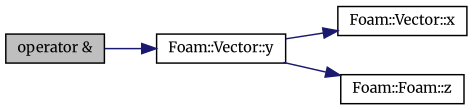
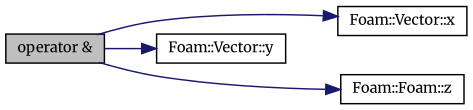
(305, 36) -> (209, 16)
(305, 67) -> (211, 83)
